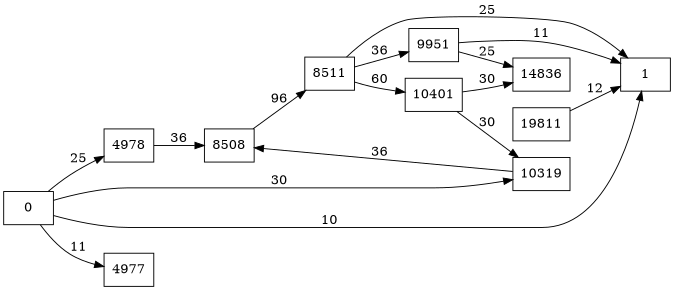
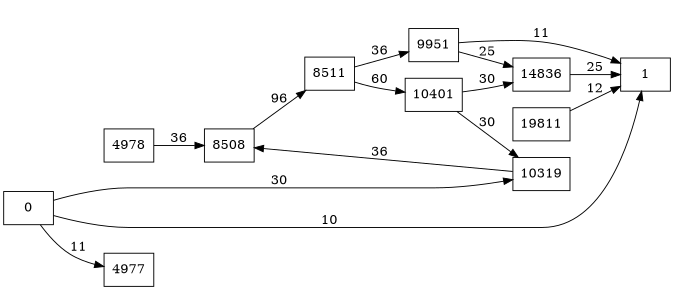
(482, 17) -> (591, 75)
(71, 174) -> none
